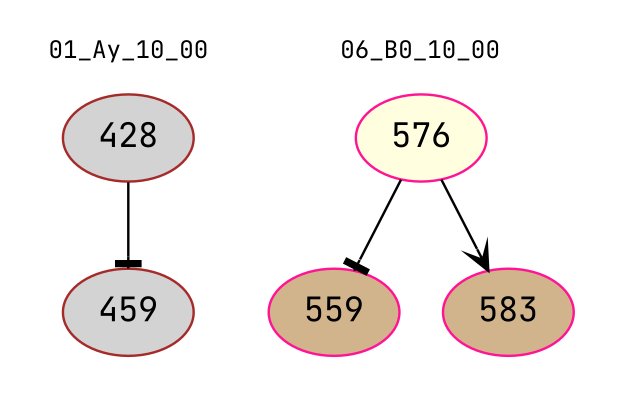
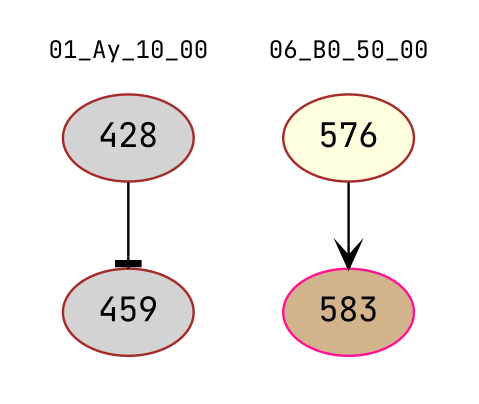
(421, 52) -> (350, 52)
(421, 138) -> (349, 138)
(334, 312) -> none
